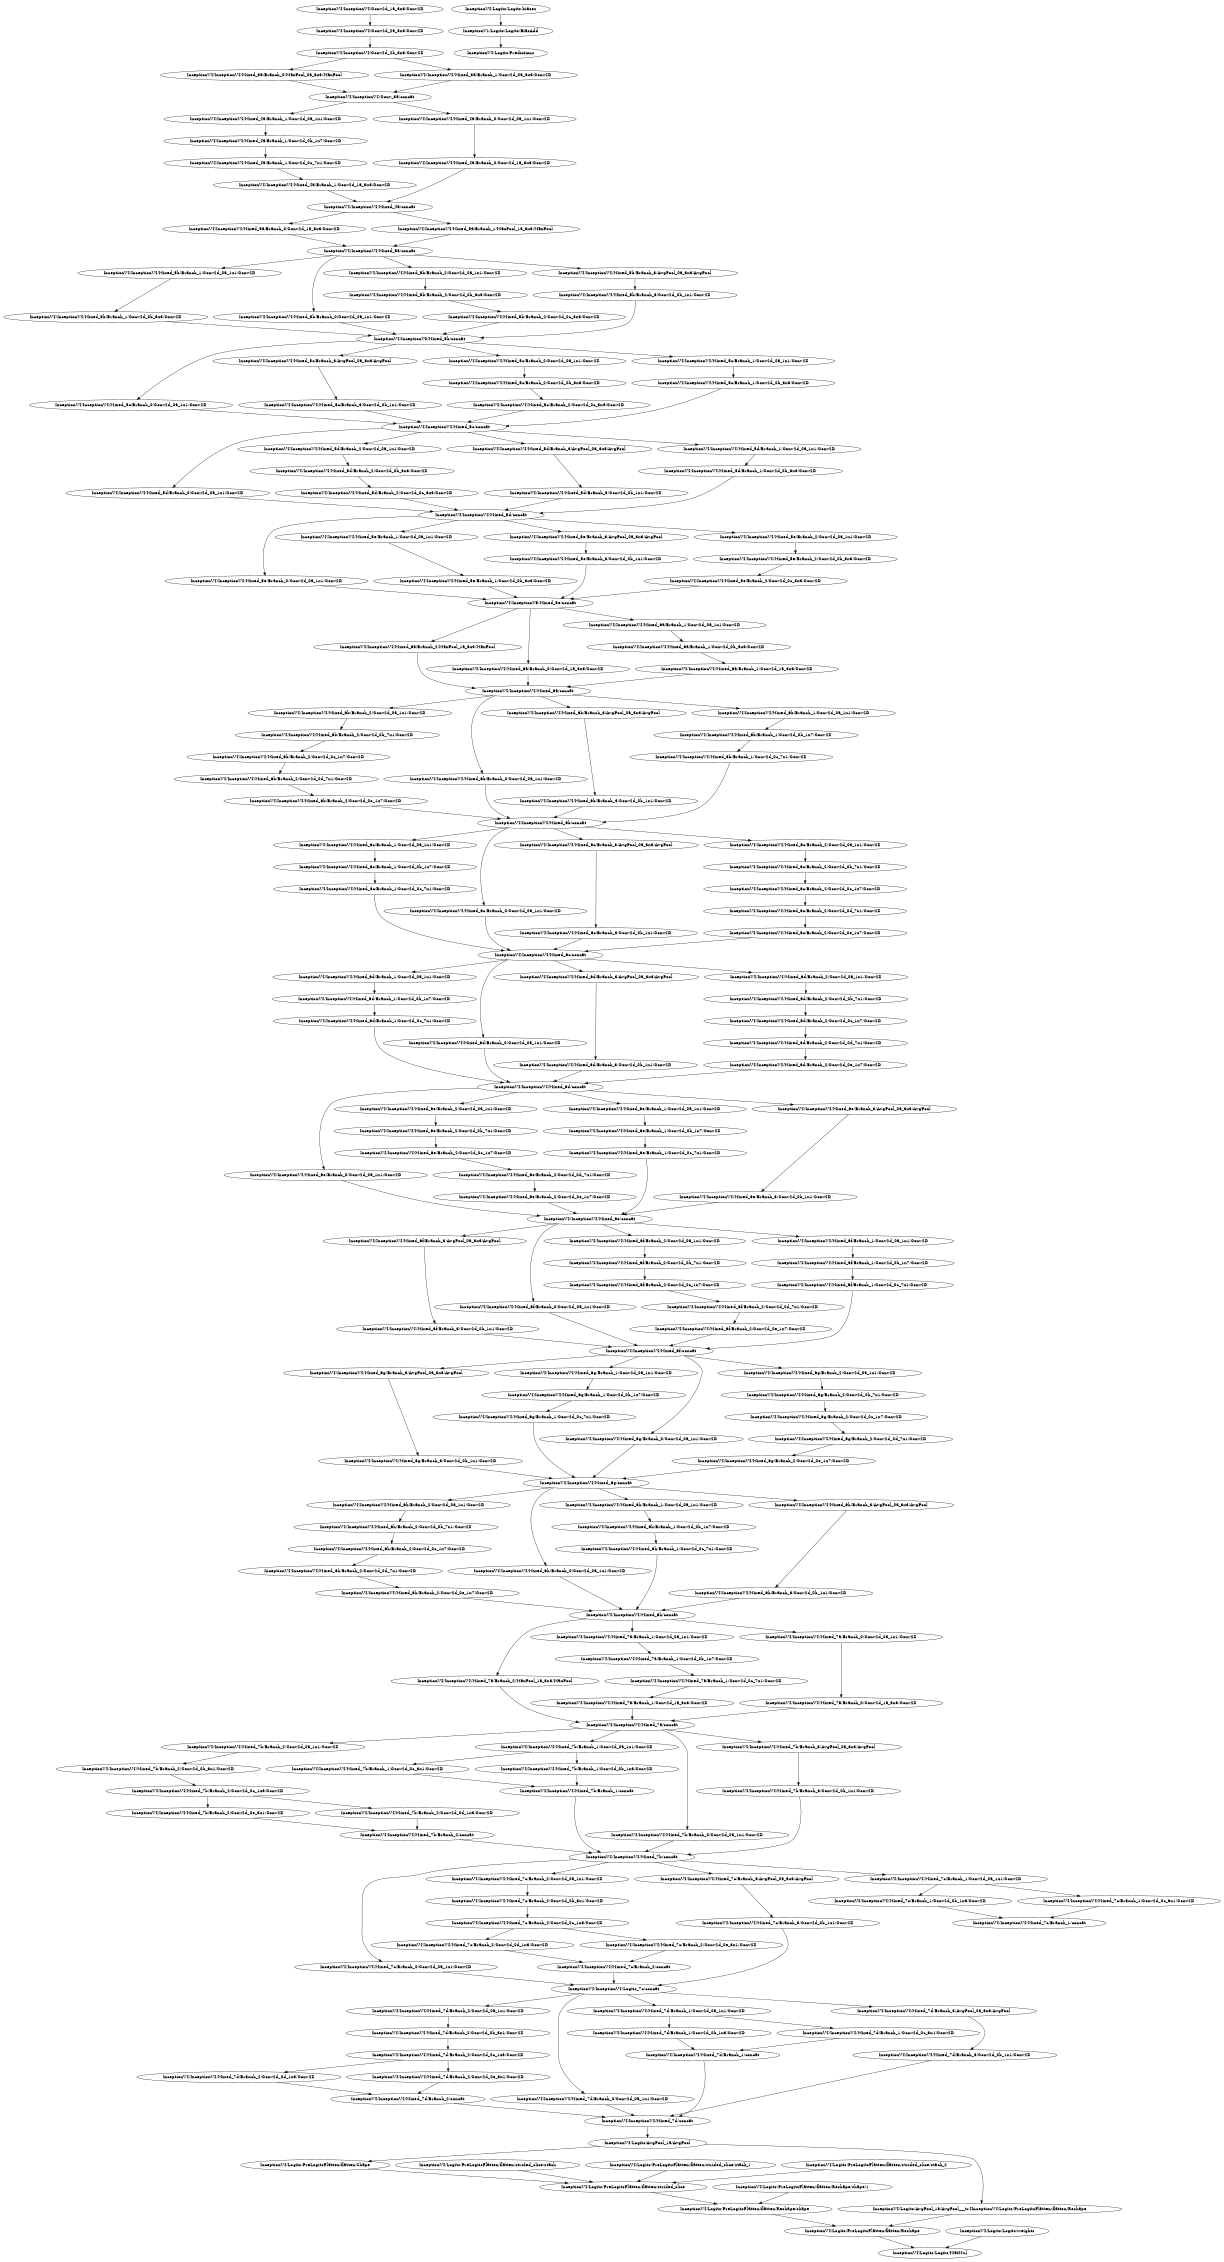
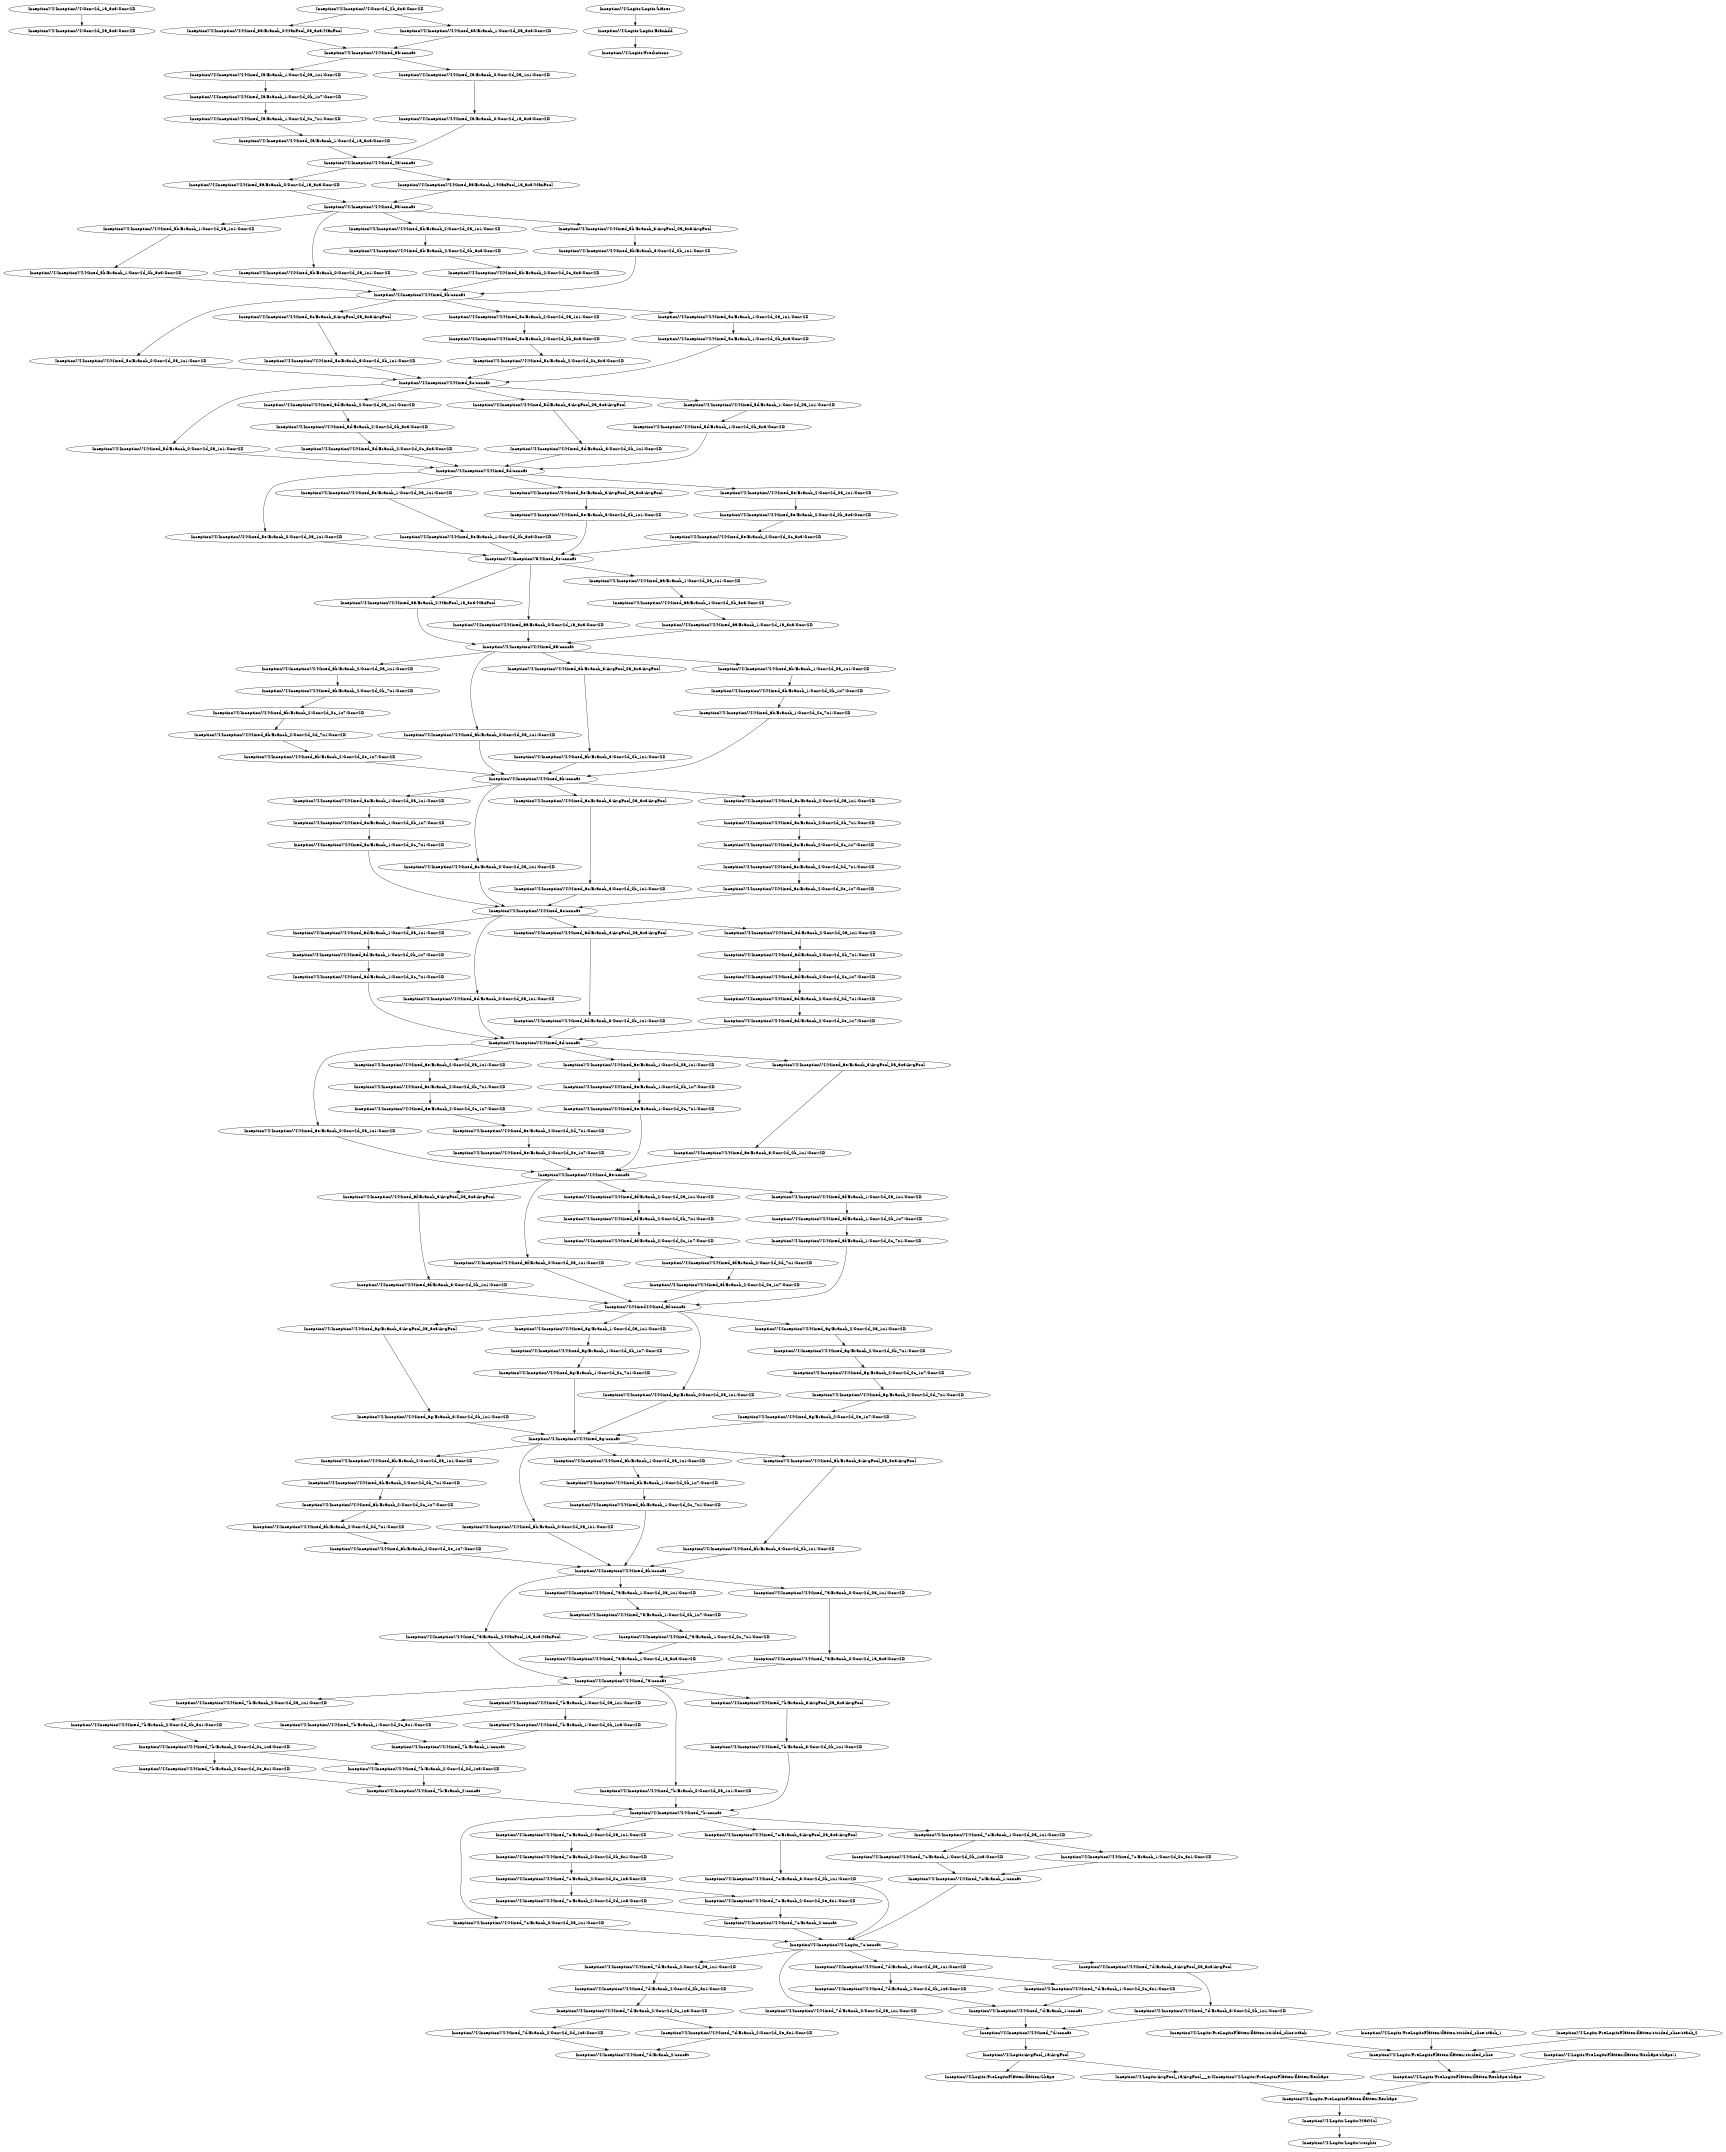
(501, 31) -> (635, 31)
(370, 41) -> none
(370, 97) -> (370, 53)
(420, 339) -> (420, 295)
(651, 1351) -> (645, 1307)
(577, 1829) -> none
none -> (907, 1915)
(528, 2110) -> none
(466, 2176) -> none
(965, 2242) -> (1340, 2131)
